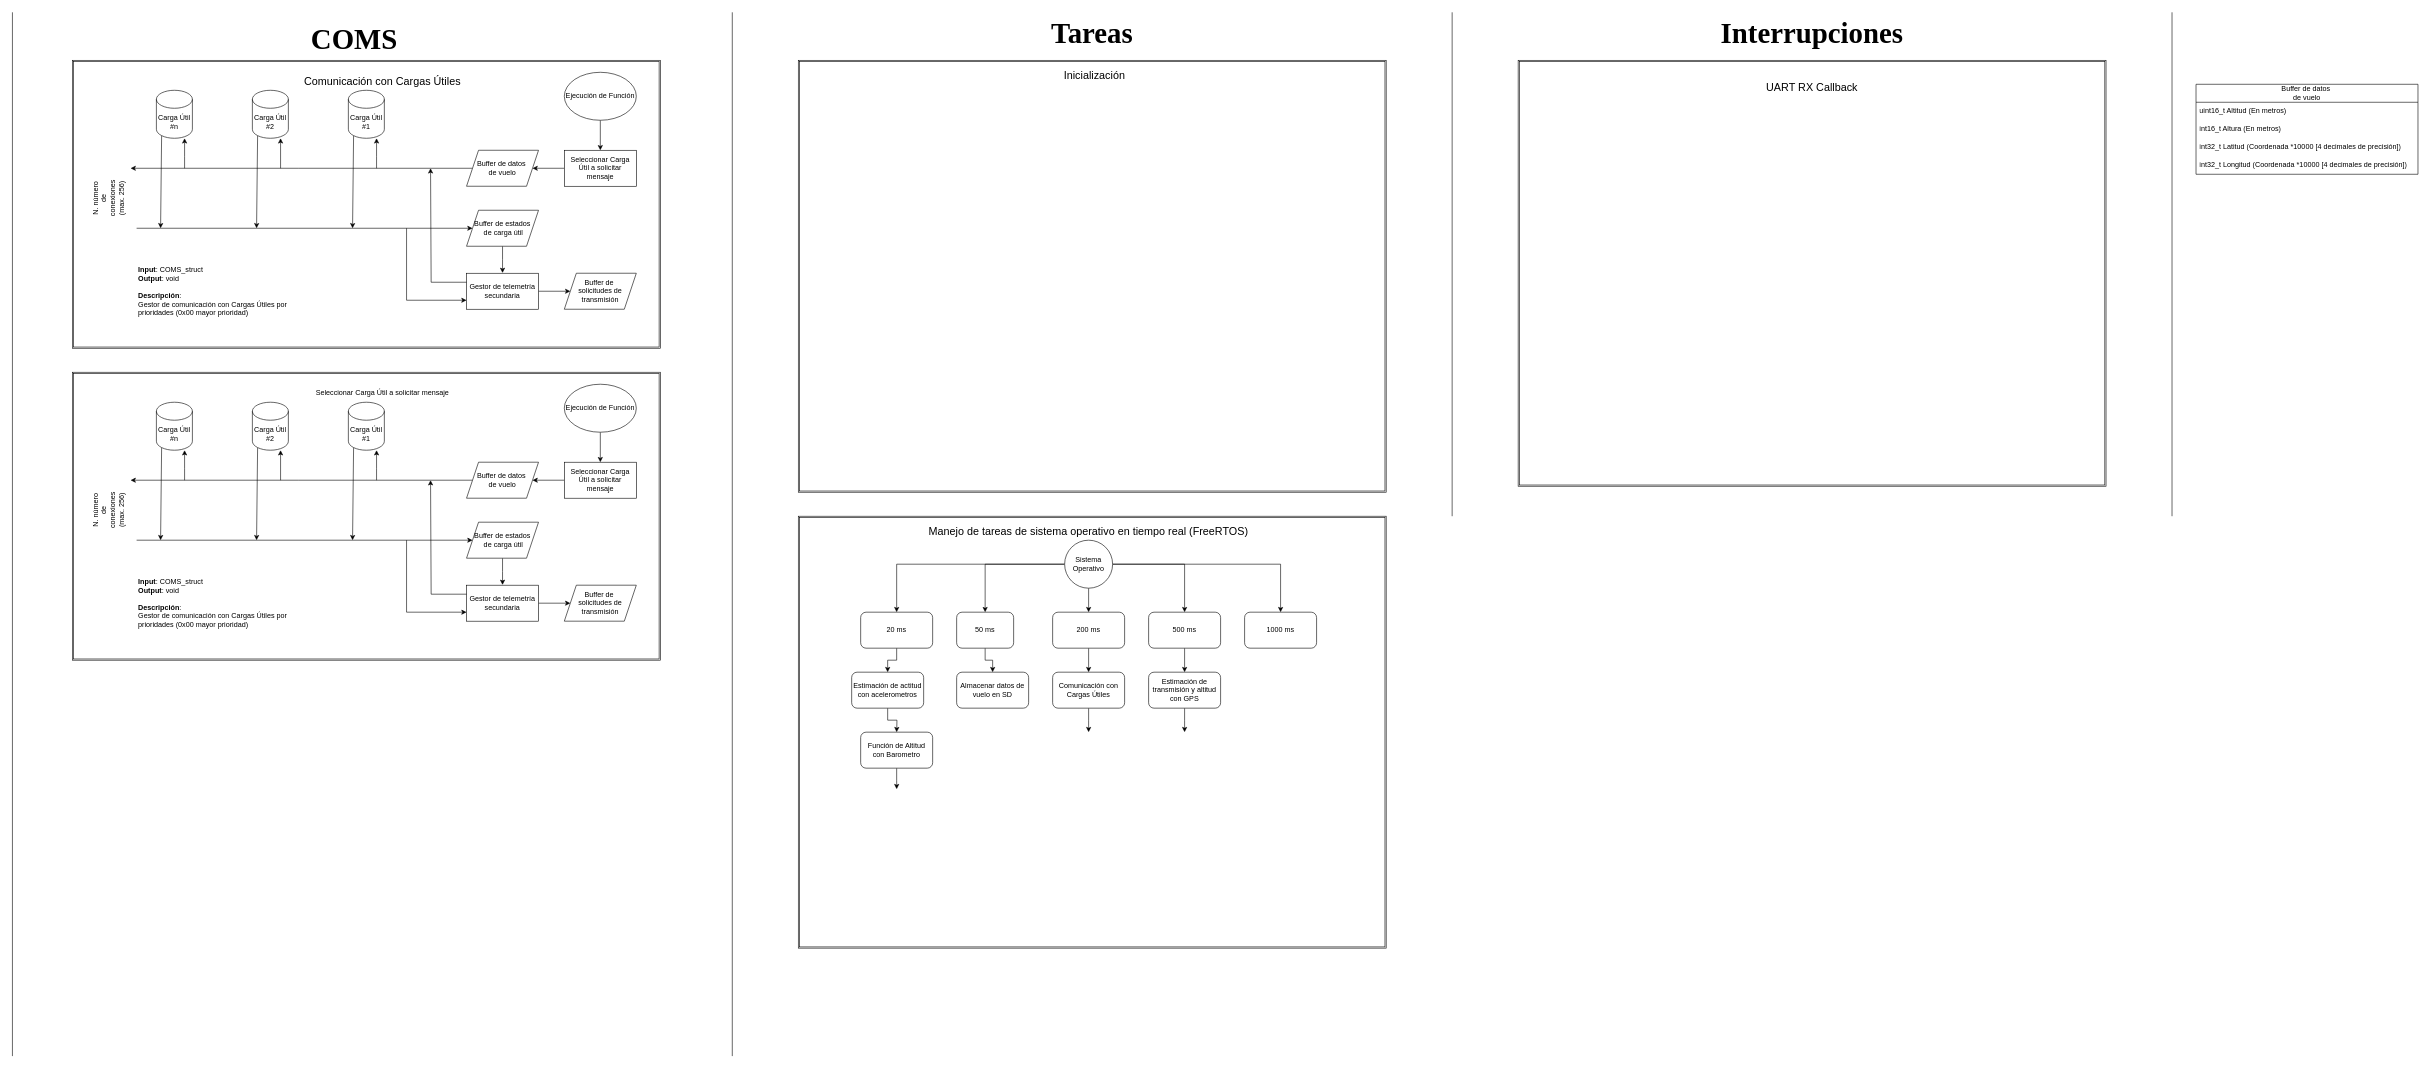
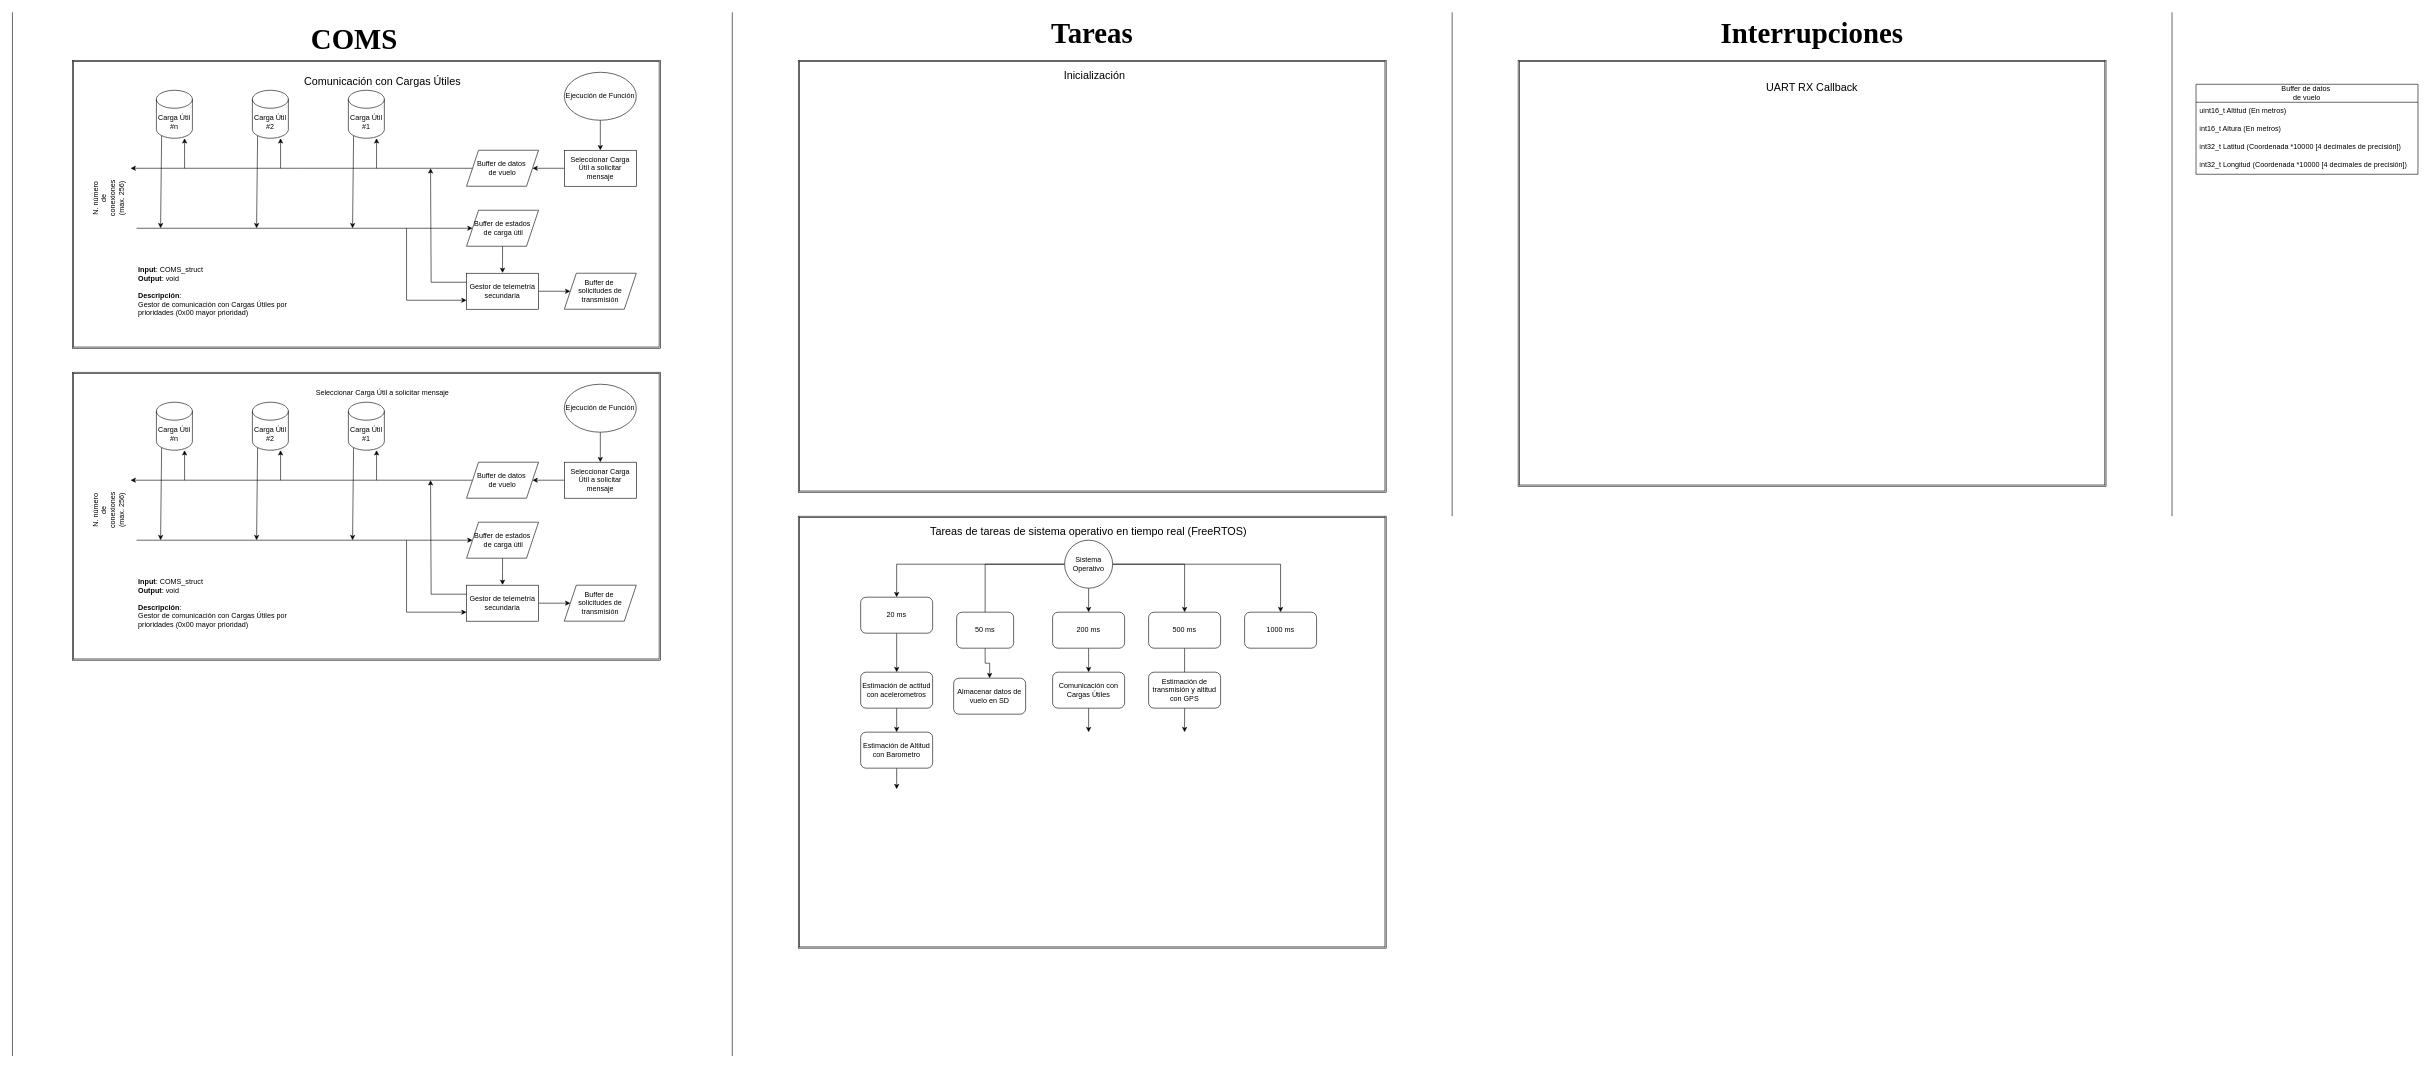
(1089, 531) -> (1089, 531)
(985, 606) -> (985, 608)
(897, 630) -> (897, 615)
(1185, 666) -> (1185, 668)
(888, 690) -> (897, 690)
(993, 690) -> (990, 696)
(897, 750) -> (897, 750)
